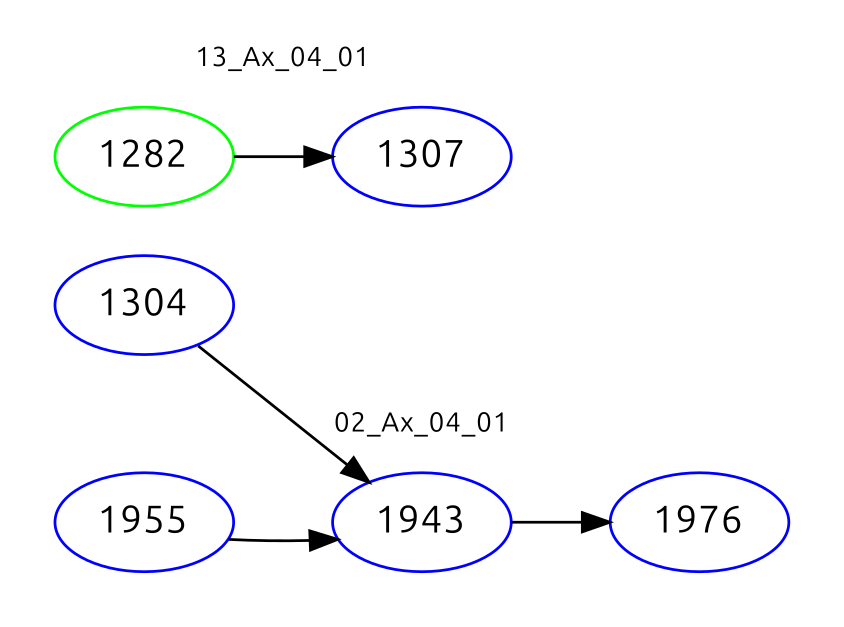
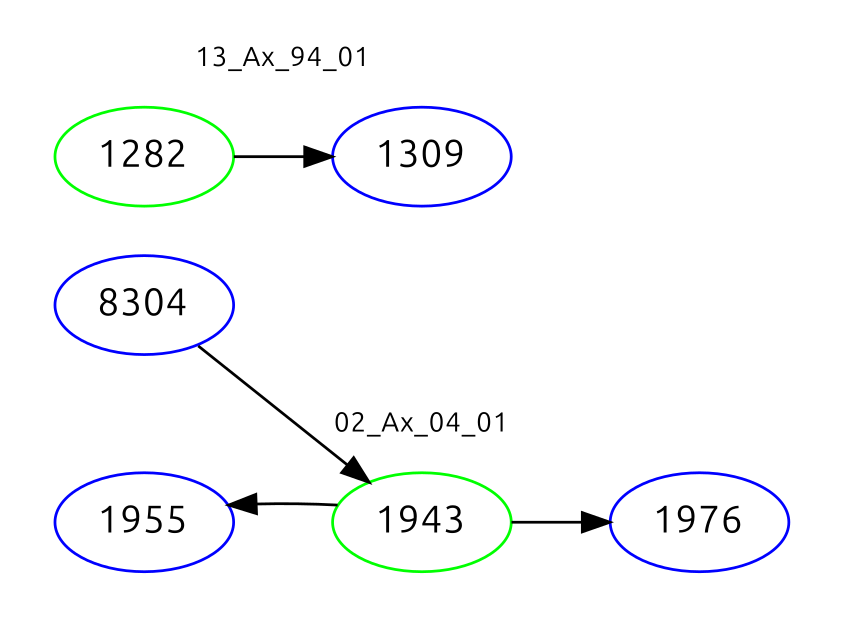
(283, 59) -> (283, 59)
(422, 157) -> (422, 157)
(144, 305) -> (144, 305)
(422, 522) -> (422, 522)
(269, 541) -> (297, 504)
